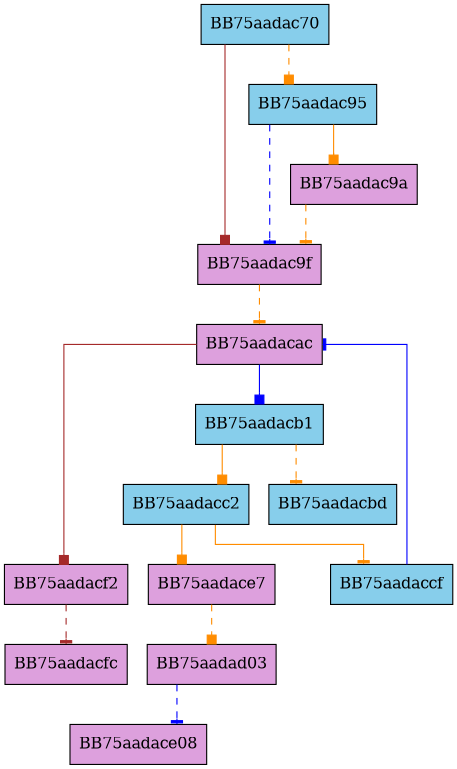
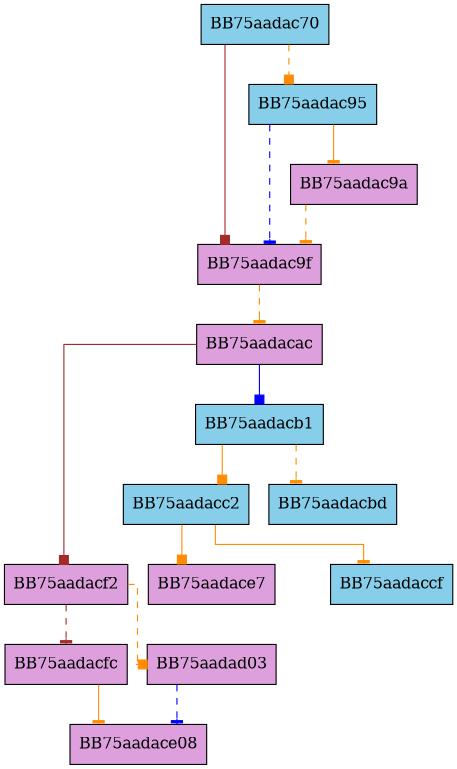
(334, 142) -> (334, 142)
(407, 415) -> none
(212, 619) -> (138, 620)
none -> (99, 702)
